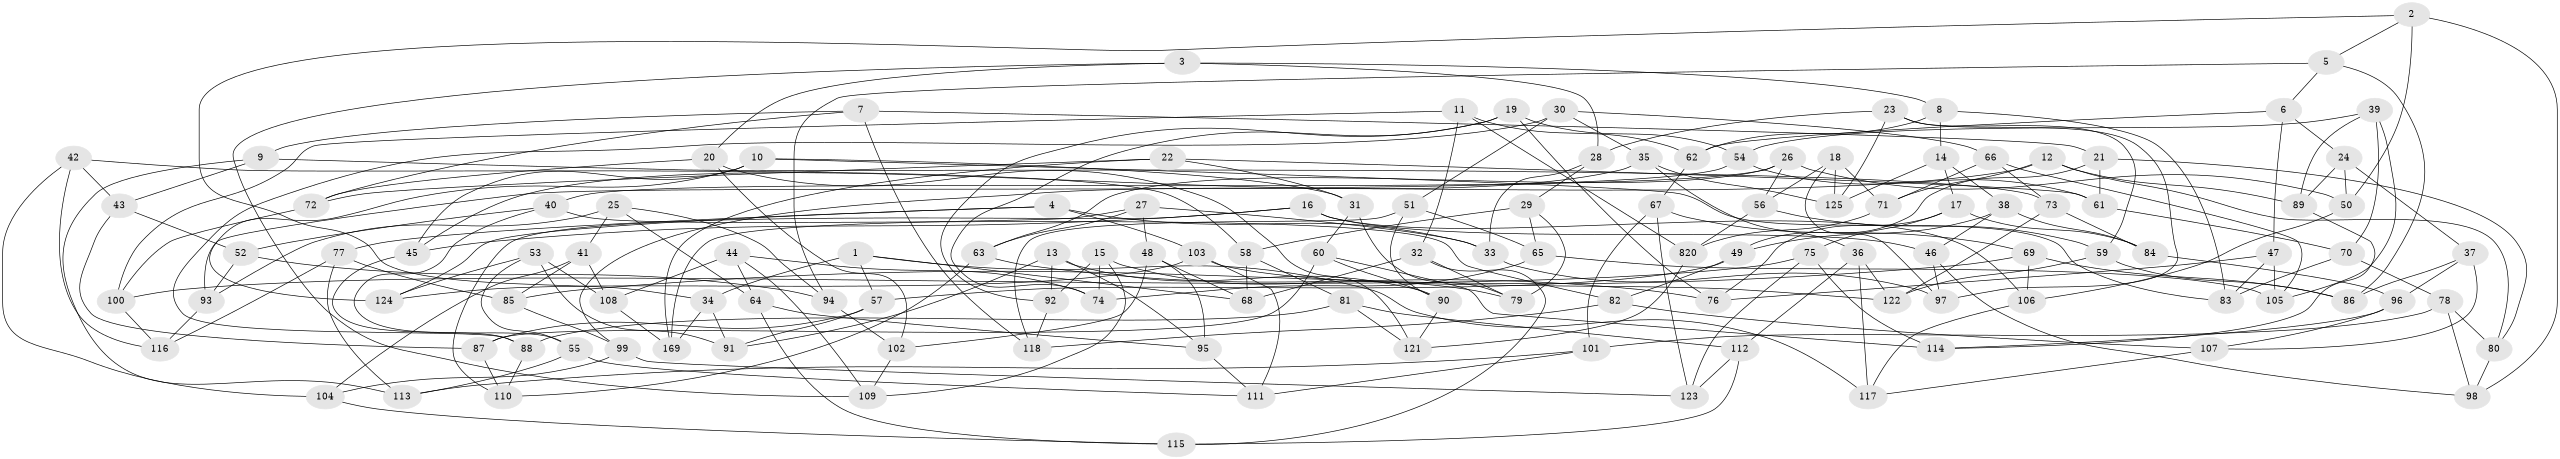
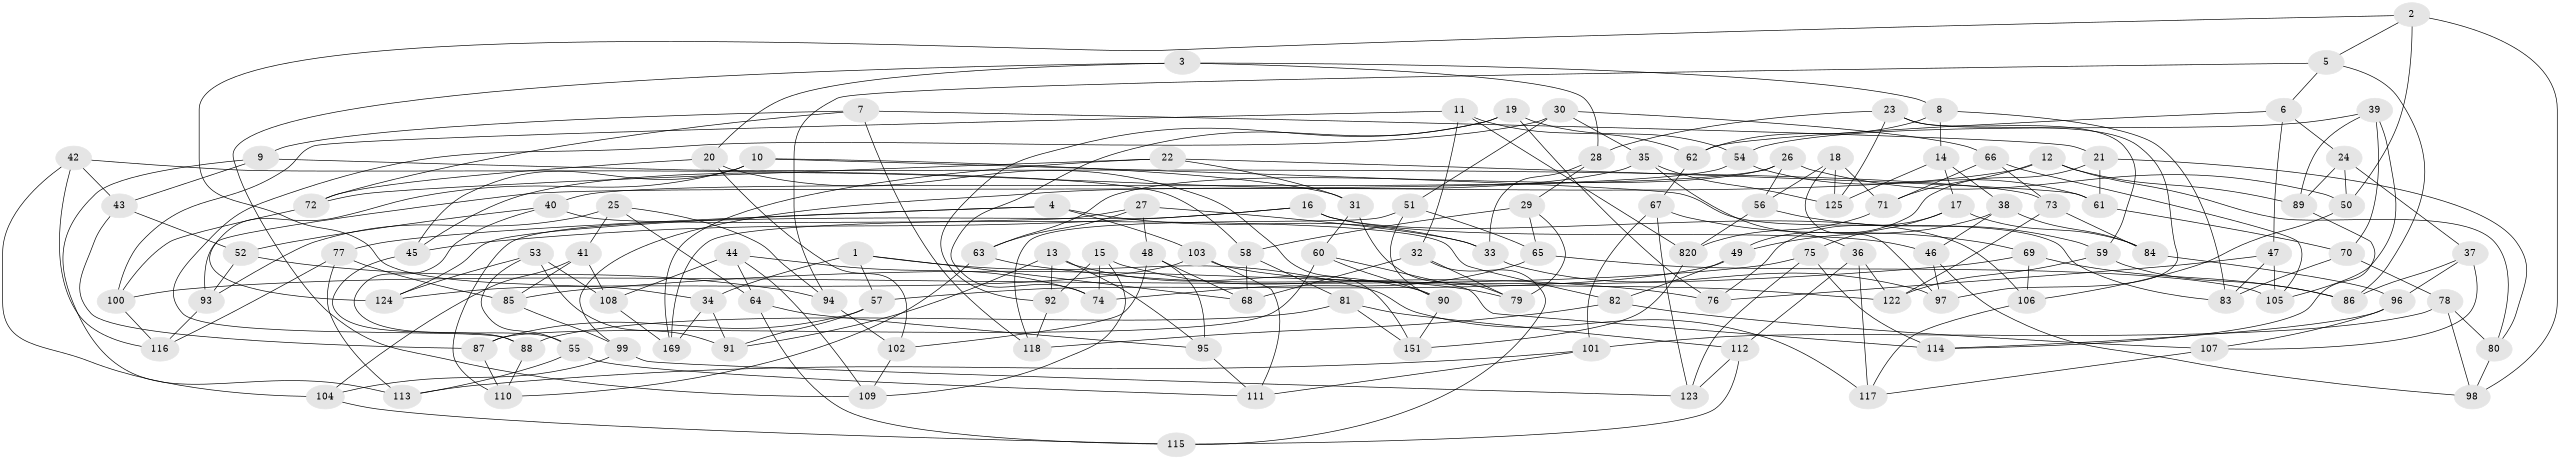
(1413, 349) -> (1413, 349)
